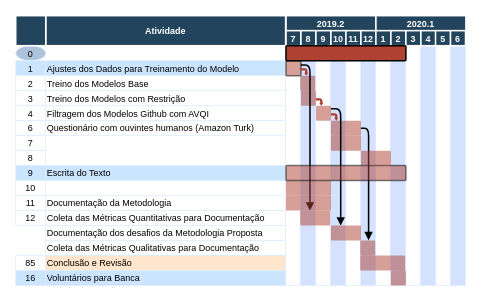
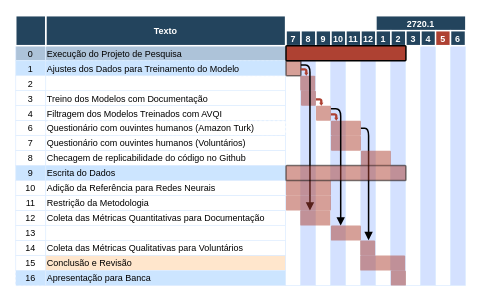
(331, 23) -> none
(421, 23) -> (421, 23)
(165, 31) -> (165, 31)
(443, 38) -> (443, 38)
(31, 53) -> (31, 53)
none -> (166, 53)
(166, 68) -> (166, 68)
(166, 83) -> none
(119, 98) -> (128, 98)
(130, 113) -> (137, 113)
(166, 128) -> (166, 128)
none -> (166, 143)
none -> (166, 158)
(84, 173) -> (84, 173)
none -> (166, 188)
(110, 203) -> (102, 203)
none -> (31, 233)
(166, 233) -> none
none -> (31, 248)
(161, 248) -> (156, 248)
(30, 263) -> (30, 263)
(31, 278) -> (31, 278)
(98, 278) -> (102, 278)
